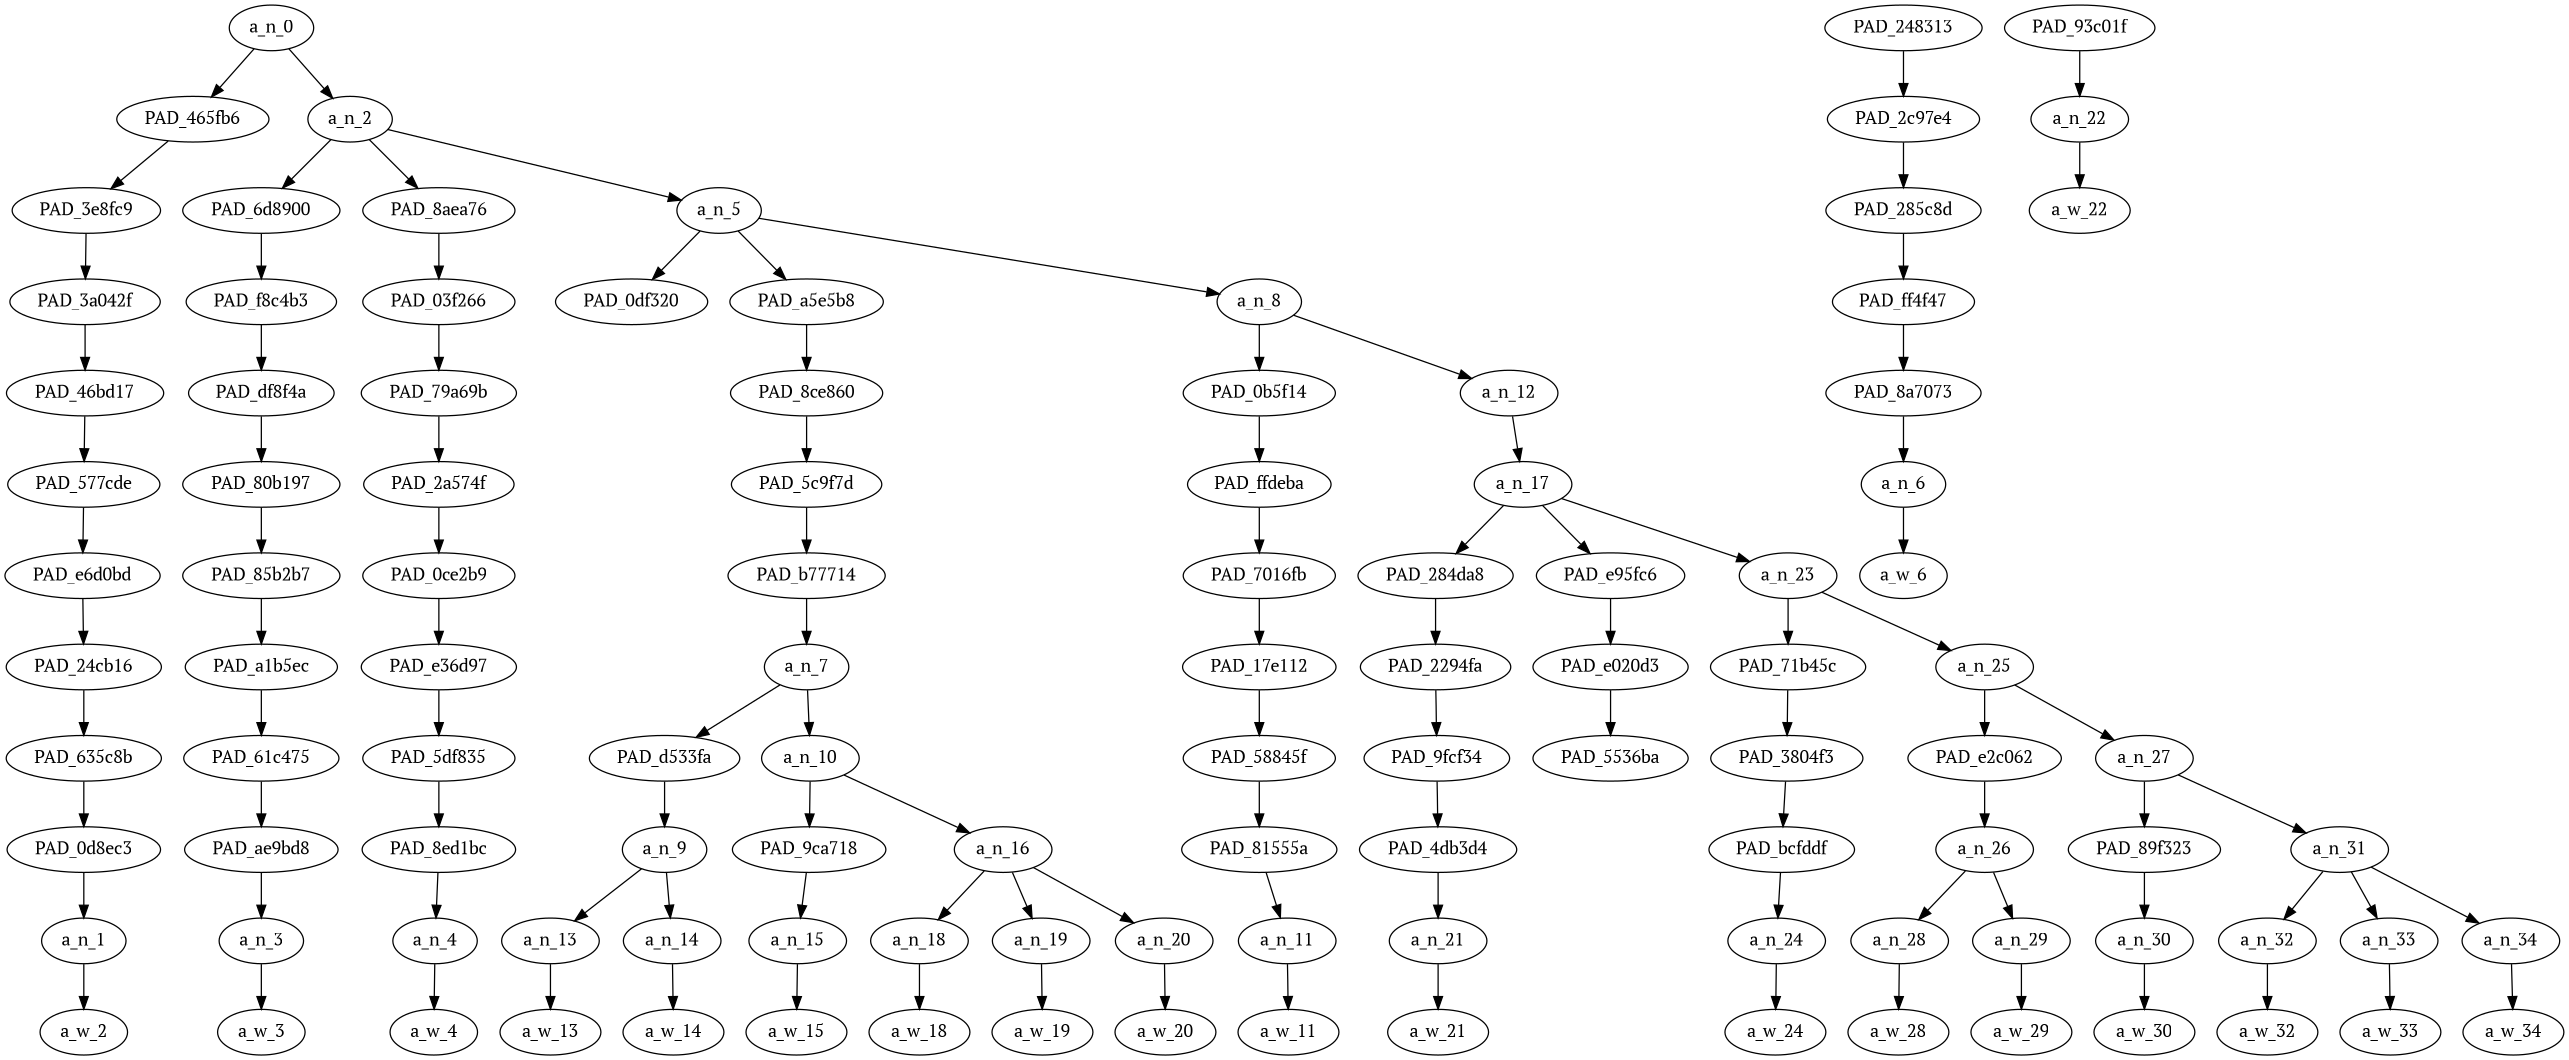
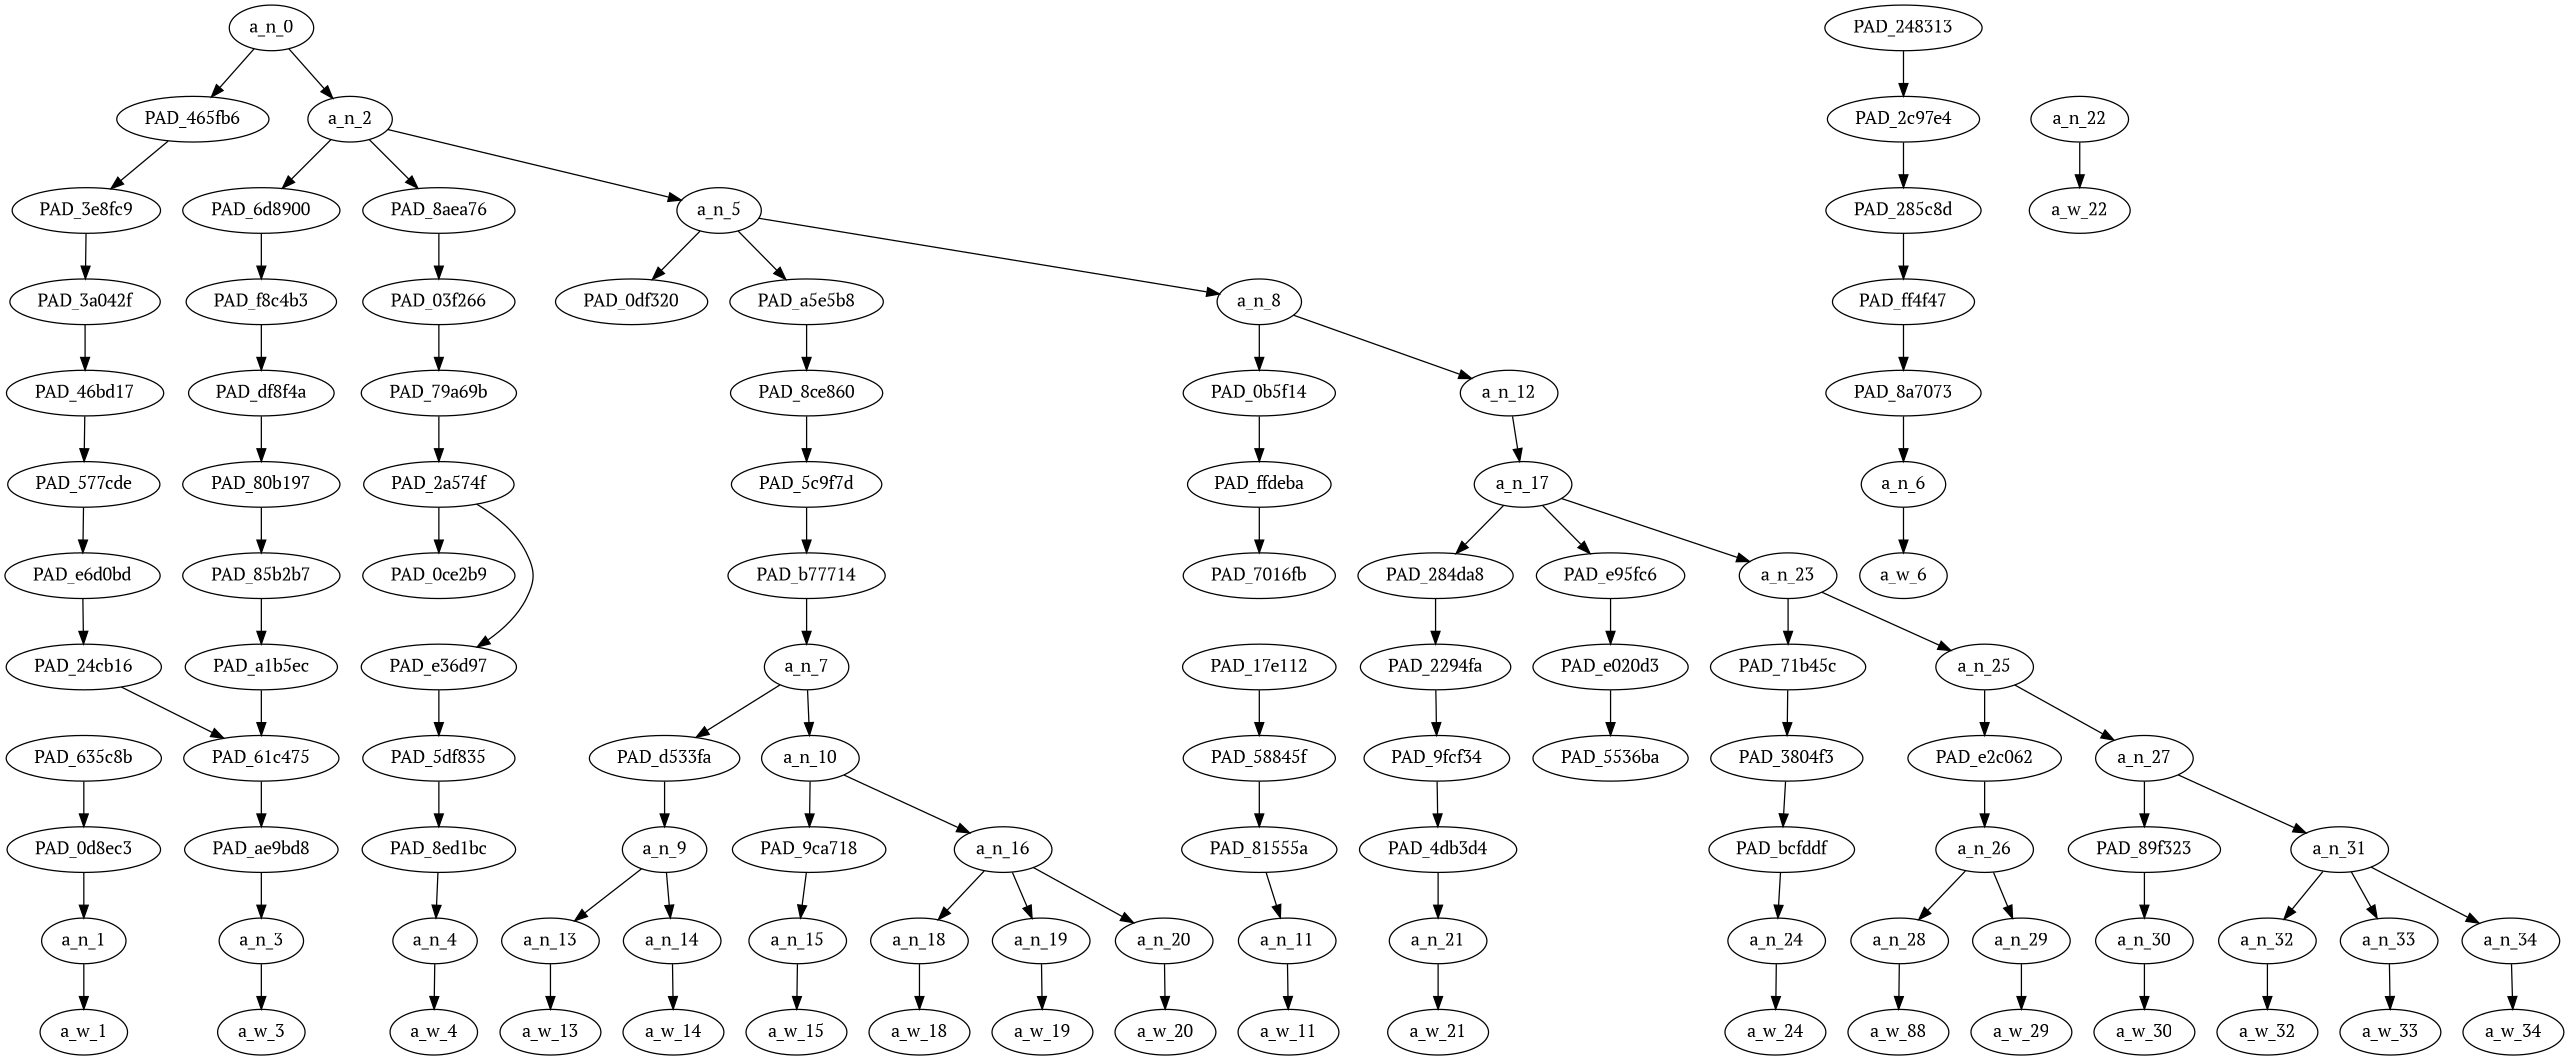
(2080, 28) -> none
(439, 615) -> (532, 569)
(1259, 615) -> none
(84, 706) -> (167, 710)
(84, 1032) -> (84, 1032)
(1898, 1032) -> (1898, 1032)
